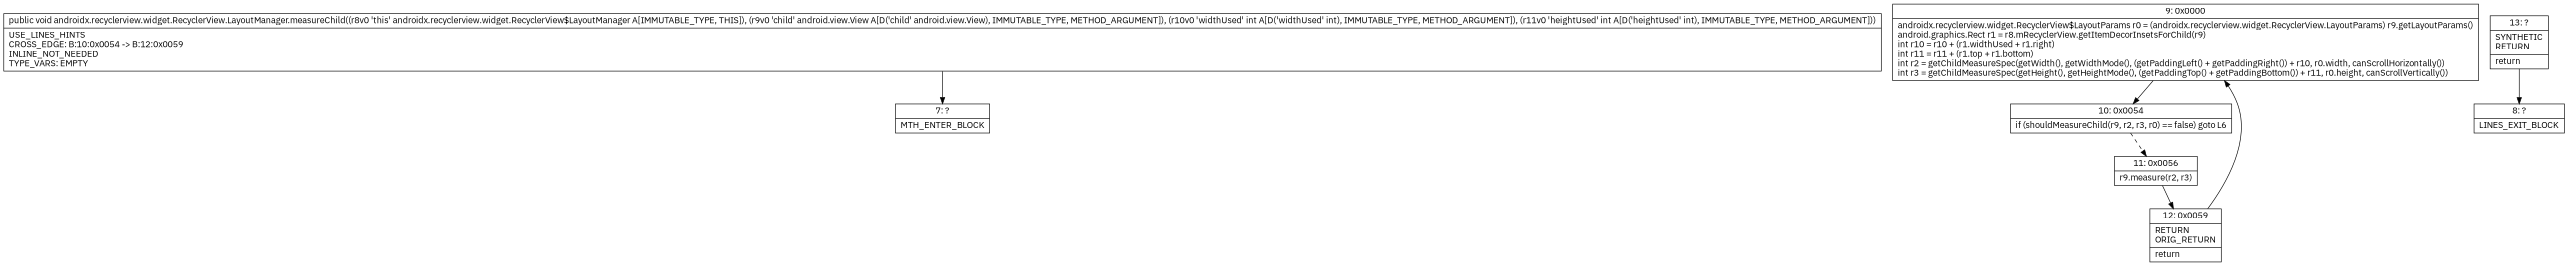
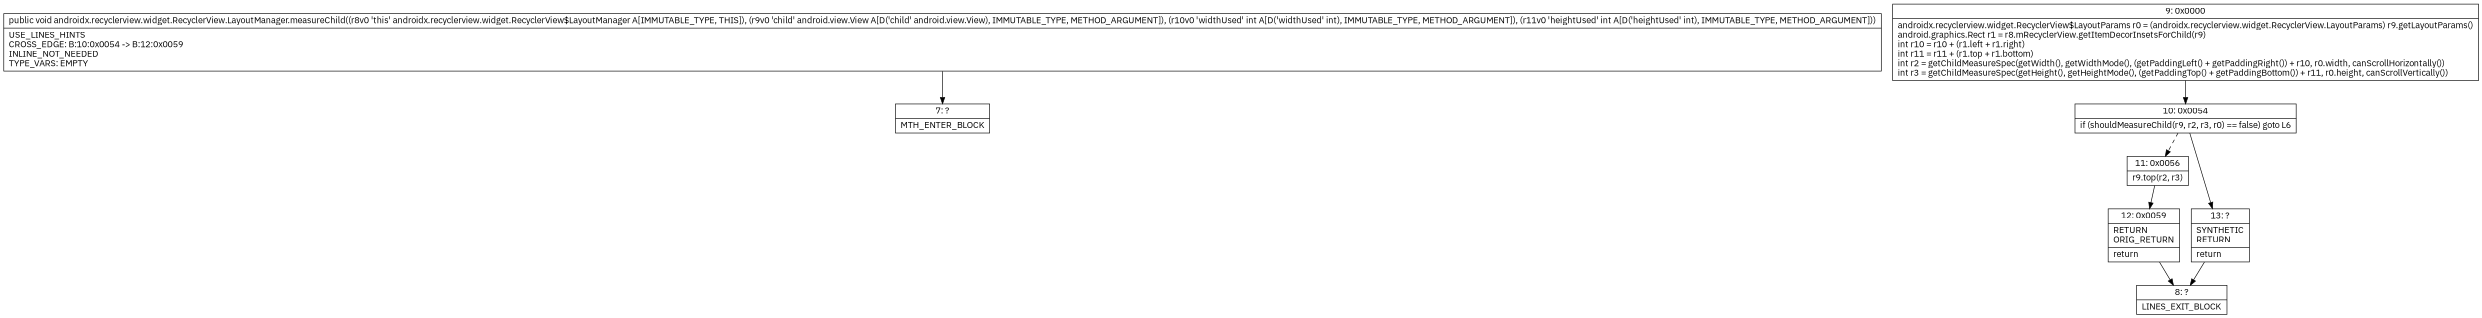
(1976, 45) -> (1962, 45)
(2238, 150) -> (2165, 271)
none -> (2200, 168)
(2156, 178) -> (2158, 178)
